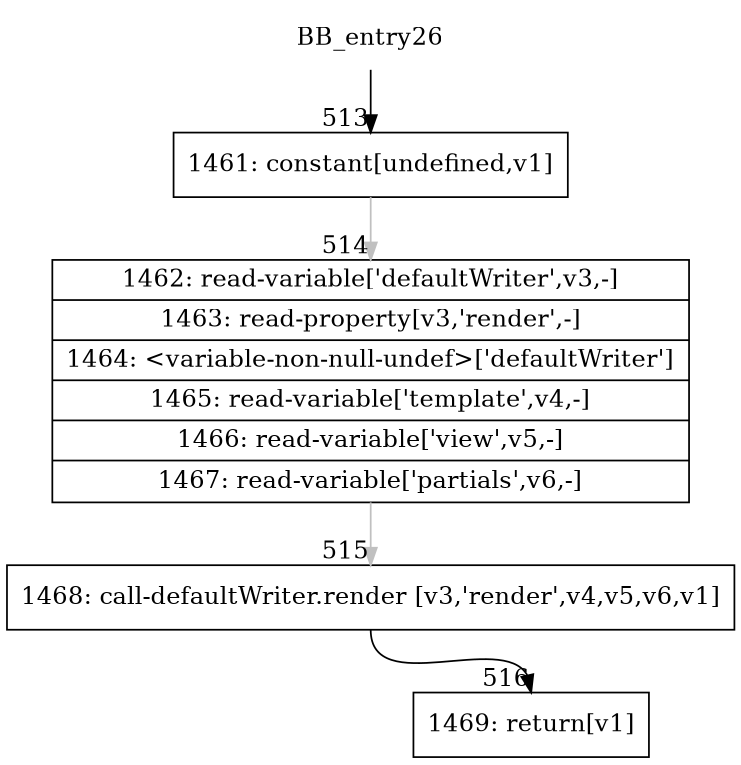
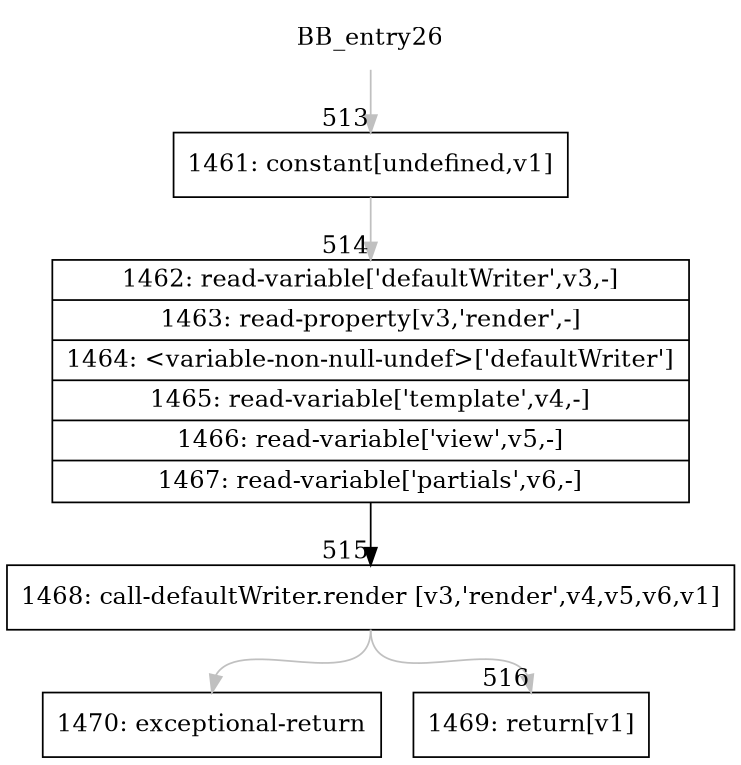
(371, 92) -> (371, 92)
(371, 525) -> (371, 525)
(442, 662) -> (442, 662)
none -> (212, 725)
